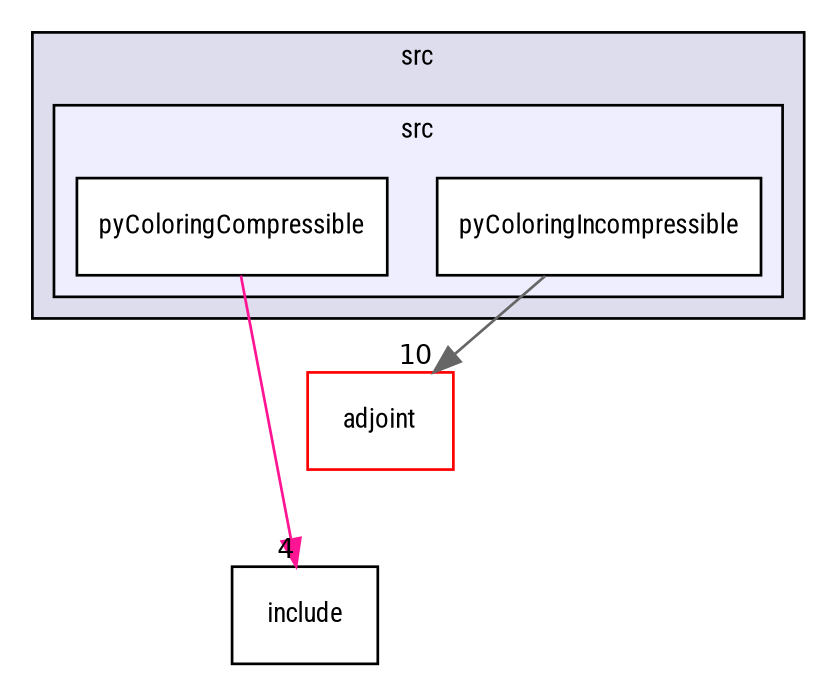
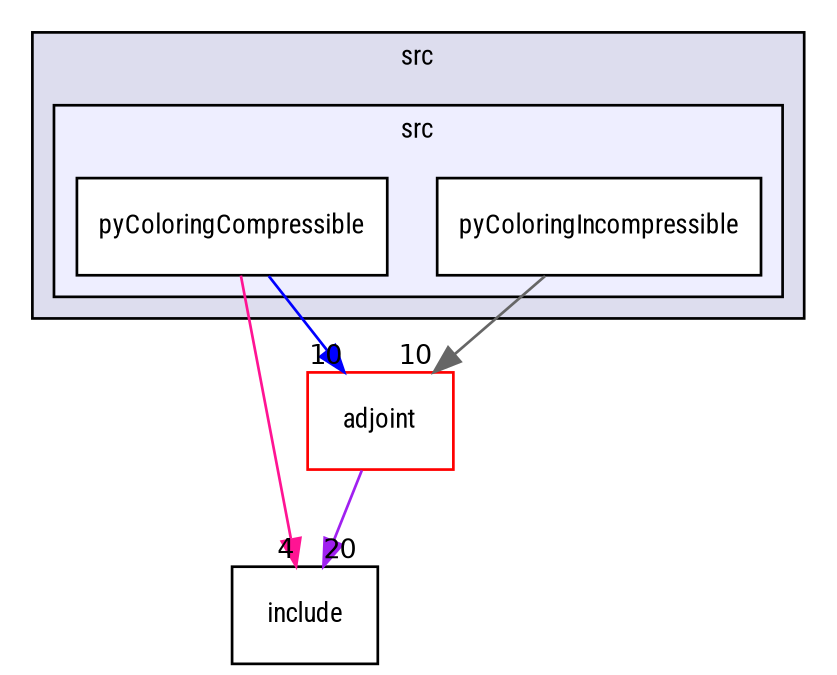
none -> (298, 313)
none -> (348, 506)
